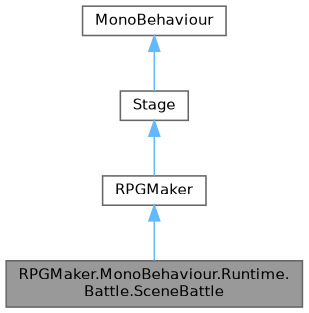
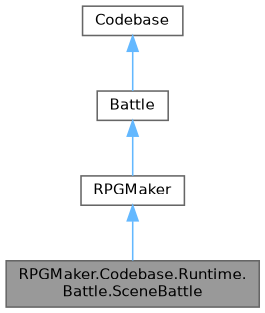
(154, 21) -> (133, 21)
(154, 106) -> (133, 106)
(154, 284) -> (133, 284)
